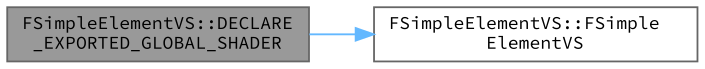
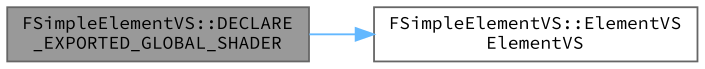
(536, 34) -> (536, 34)
